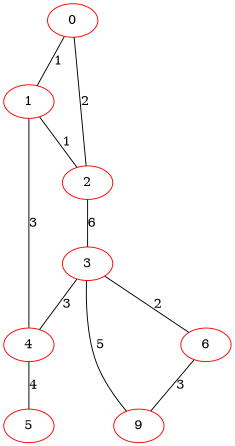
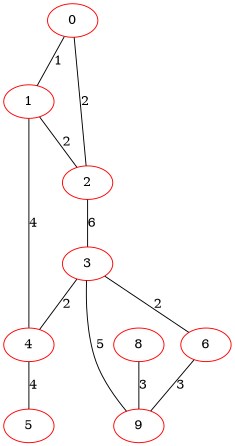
(67, 142) -> (67, 142)
(34, 223) -> (34, 223)
(67, 304) -> (67, 304)
none -> (139, 345)
